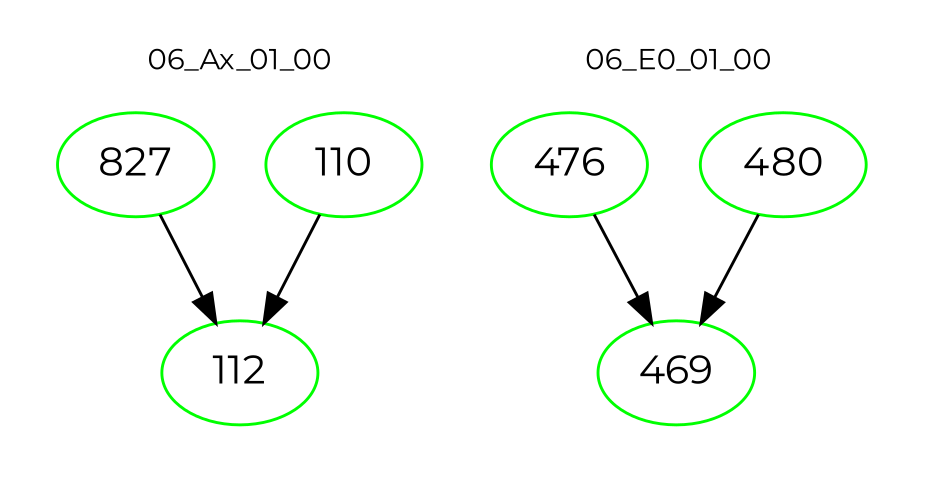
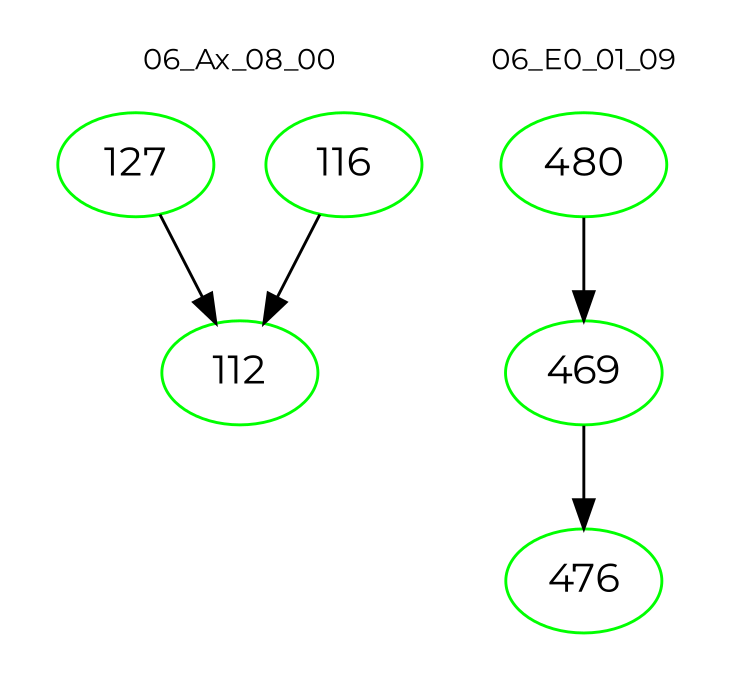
(240, 62) -> (240, 62)
(679, 62) -> (584, 62)
(136, 165) -> (136, 165)
(344, 165) -> (344, 165)
(616, 256) -> (584, 463)
